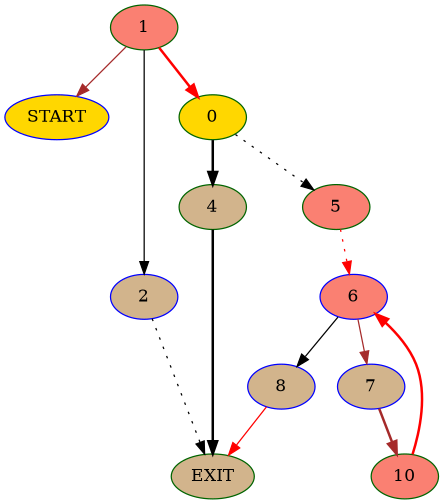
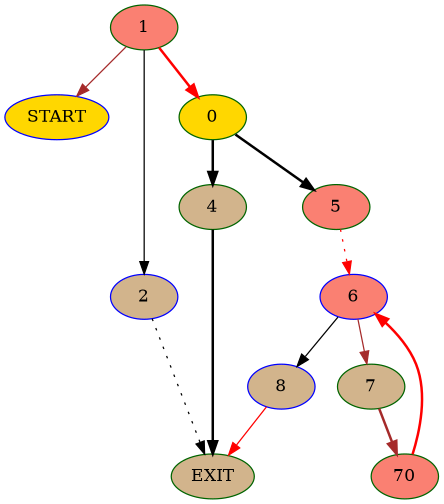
(269, 158) -> (269, 158)
(371, 387) -> (371, 387)
(405, 476) -> (405, 476)
